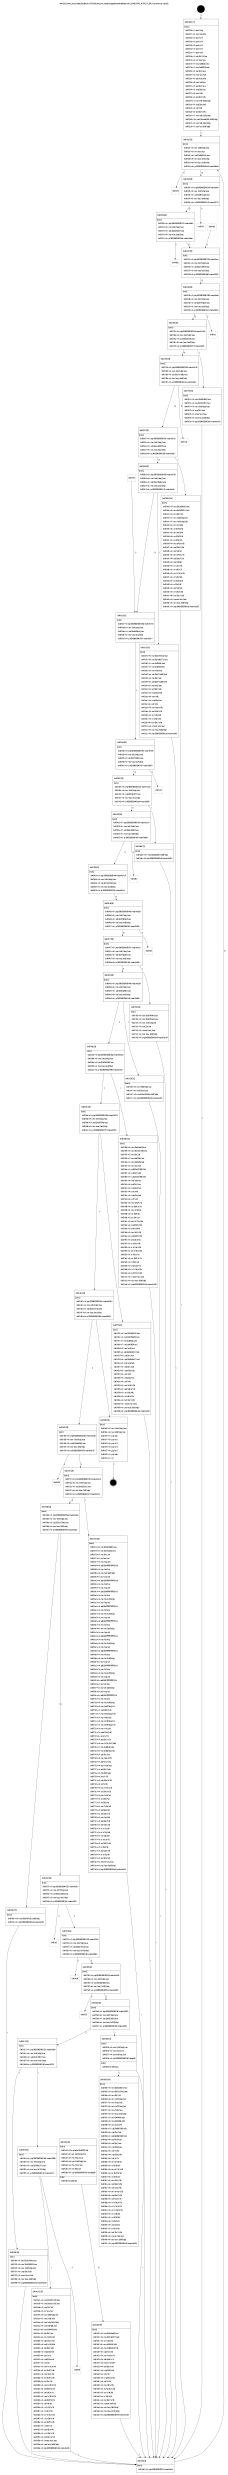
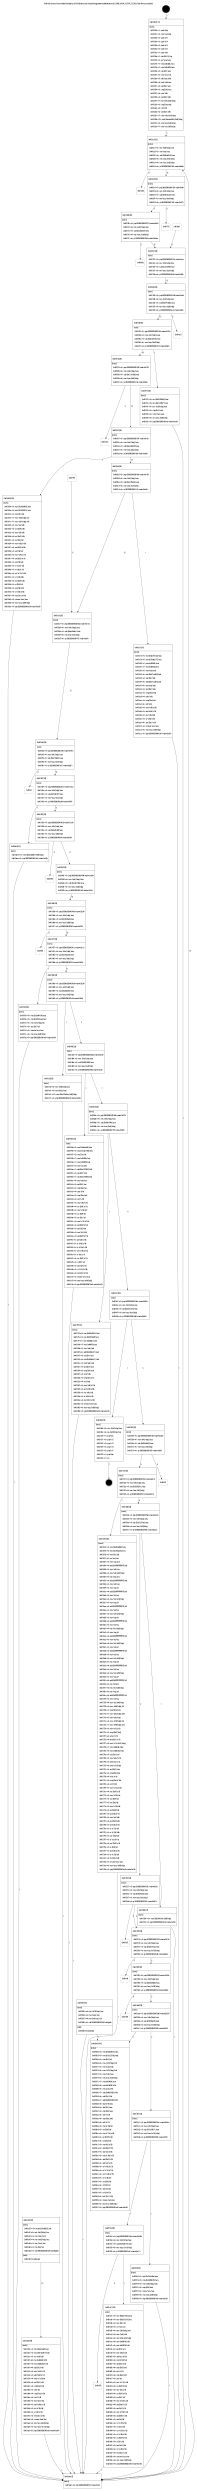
(114, 2032) -> (133, 2037)
